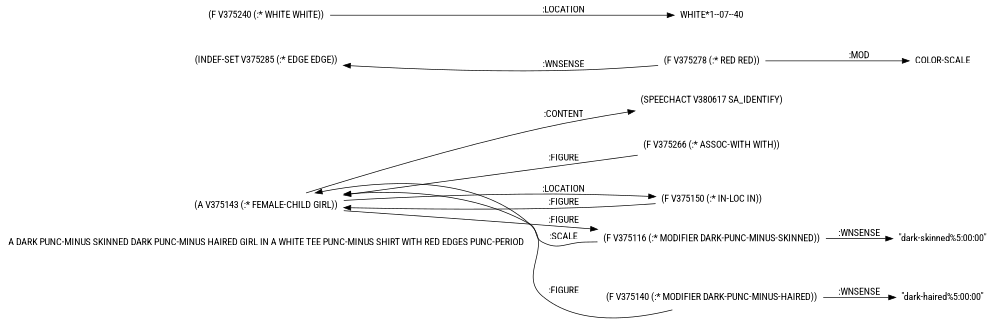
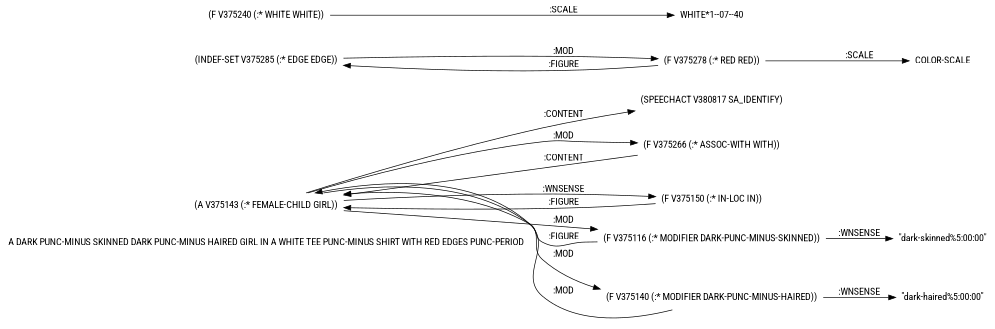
(564, 10) -> (564, 10)
none -> (497, 56)
(859, 56) -> (859, 56)
(564, 65) -> (564, 65)
(712, 100) -> (712, 100)
none -> (467, 154)
(564, 158) -> (564, 158)
(564, 189) -> (564, 189)
none -> (478, 198)
(564, 220) -> (564, 220)
(564, 237) -> (564, 237)
(564, 291) -> (564, 291)
